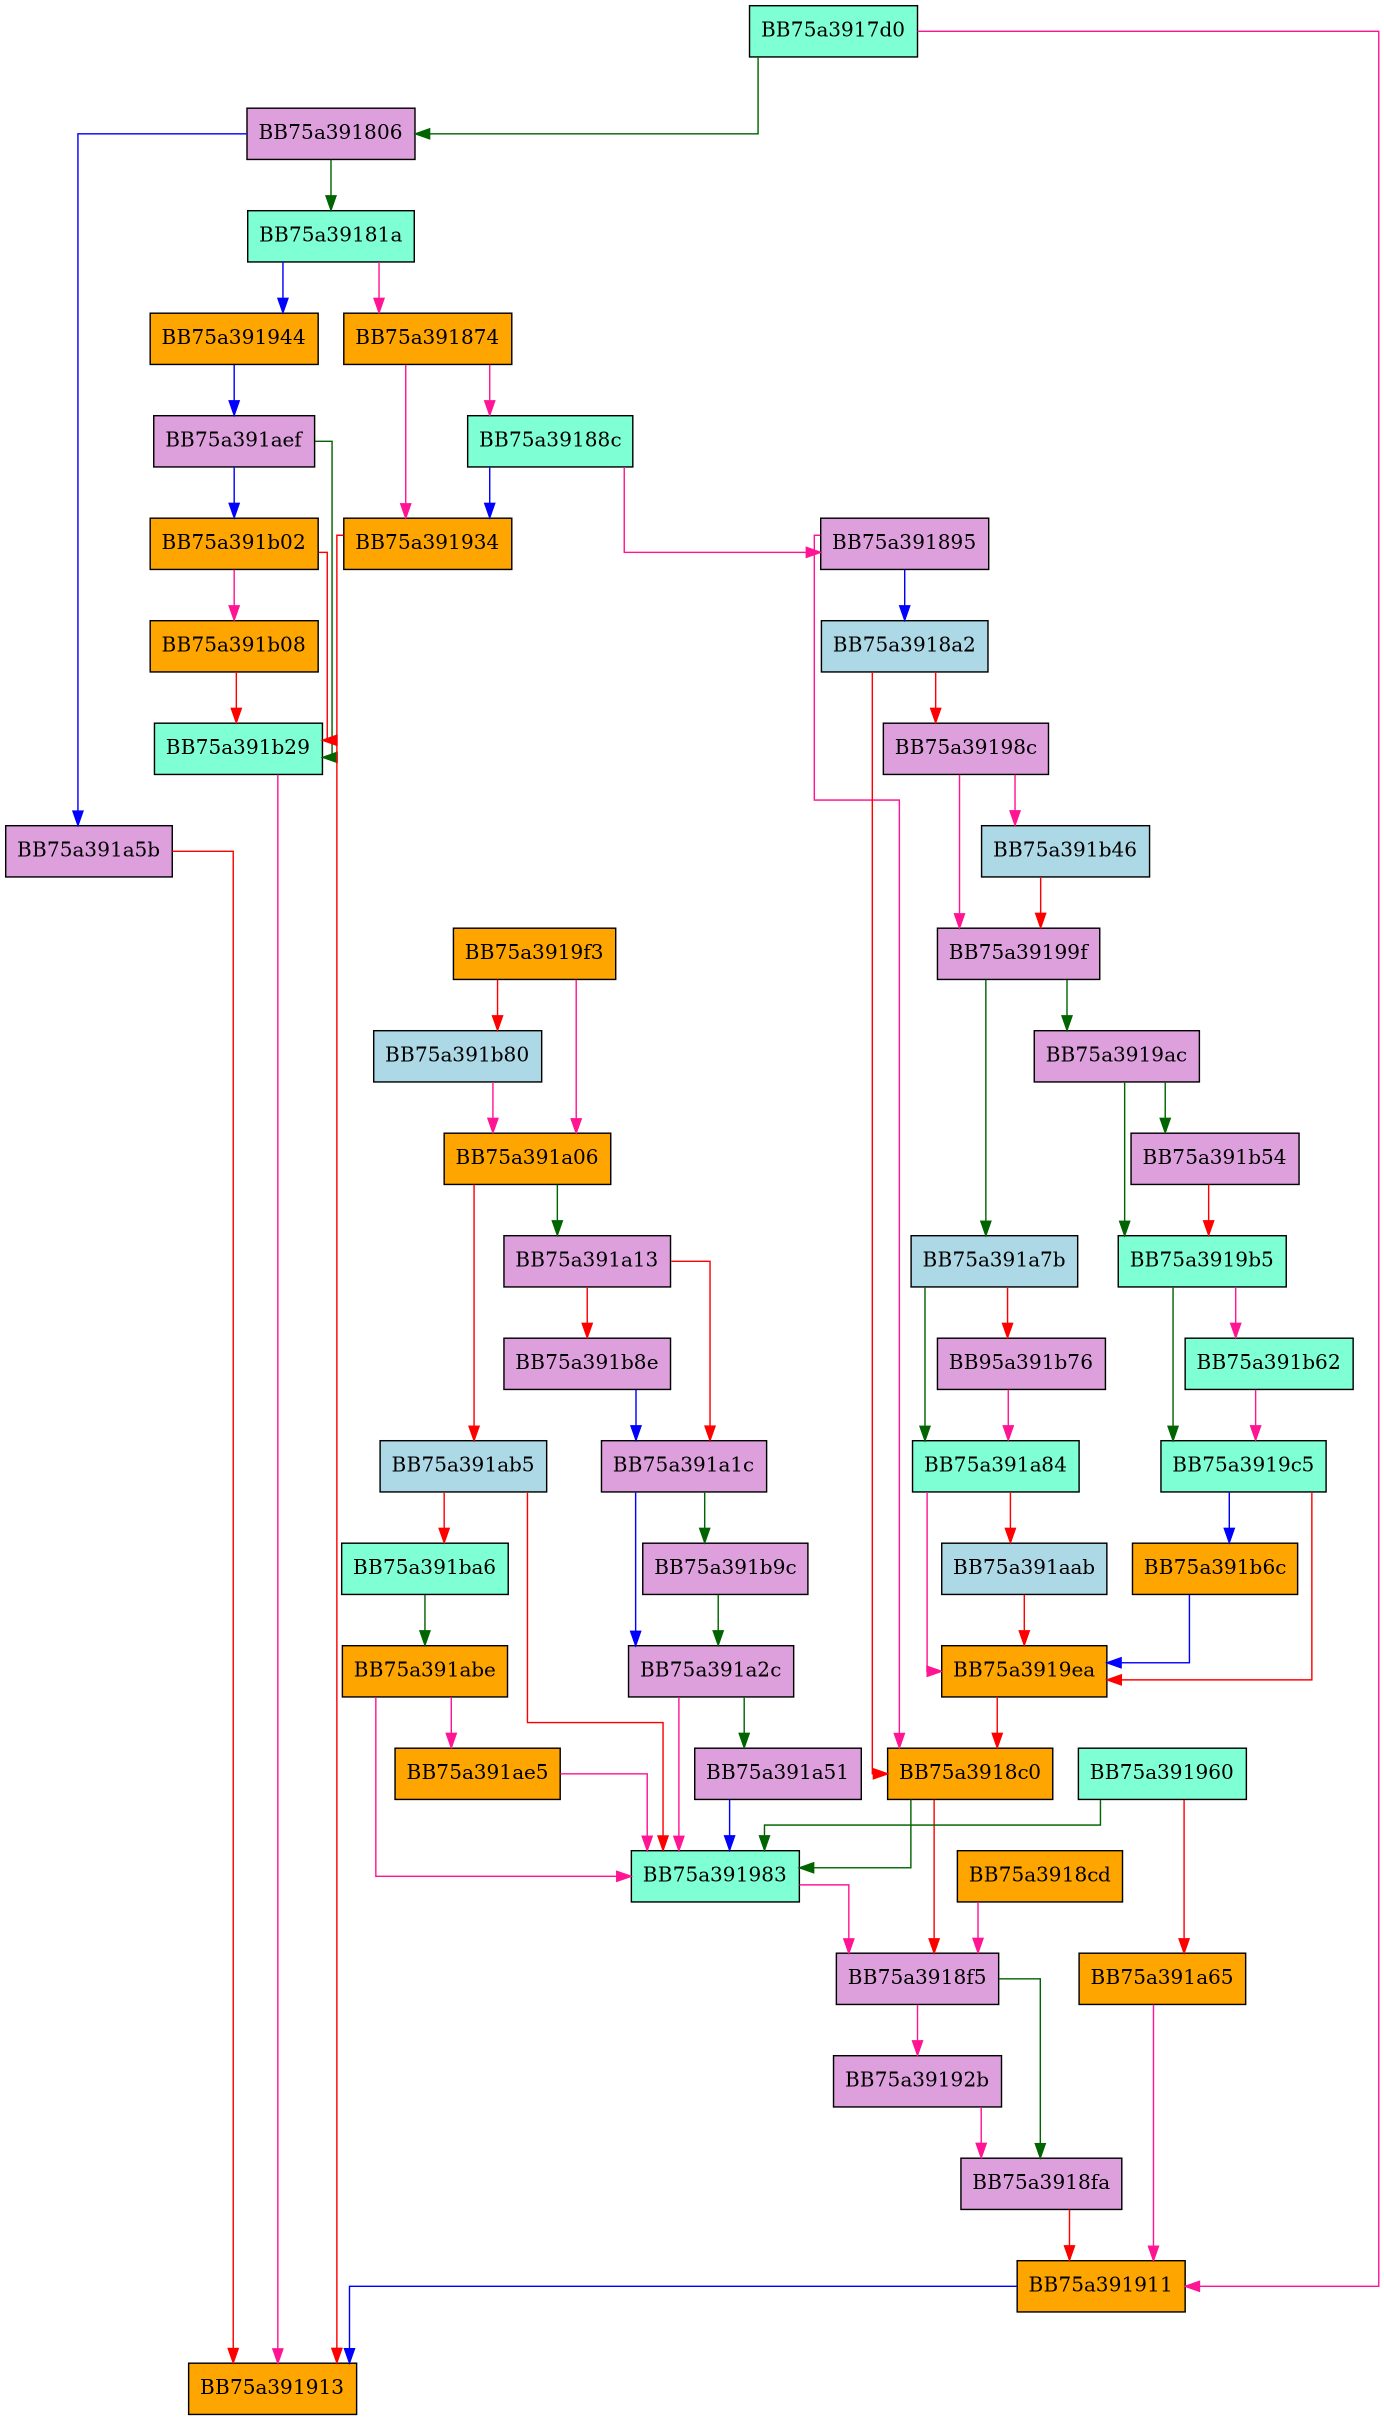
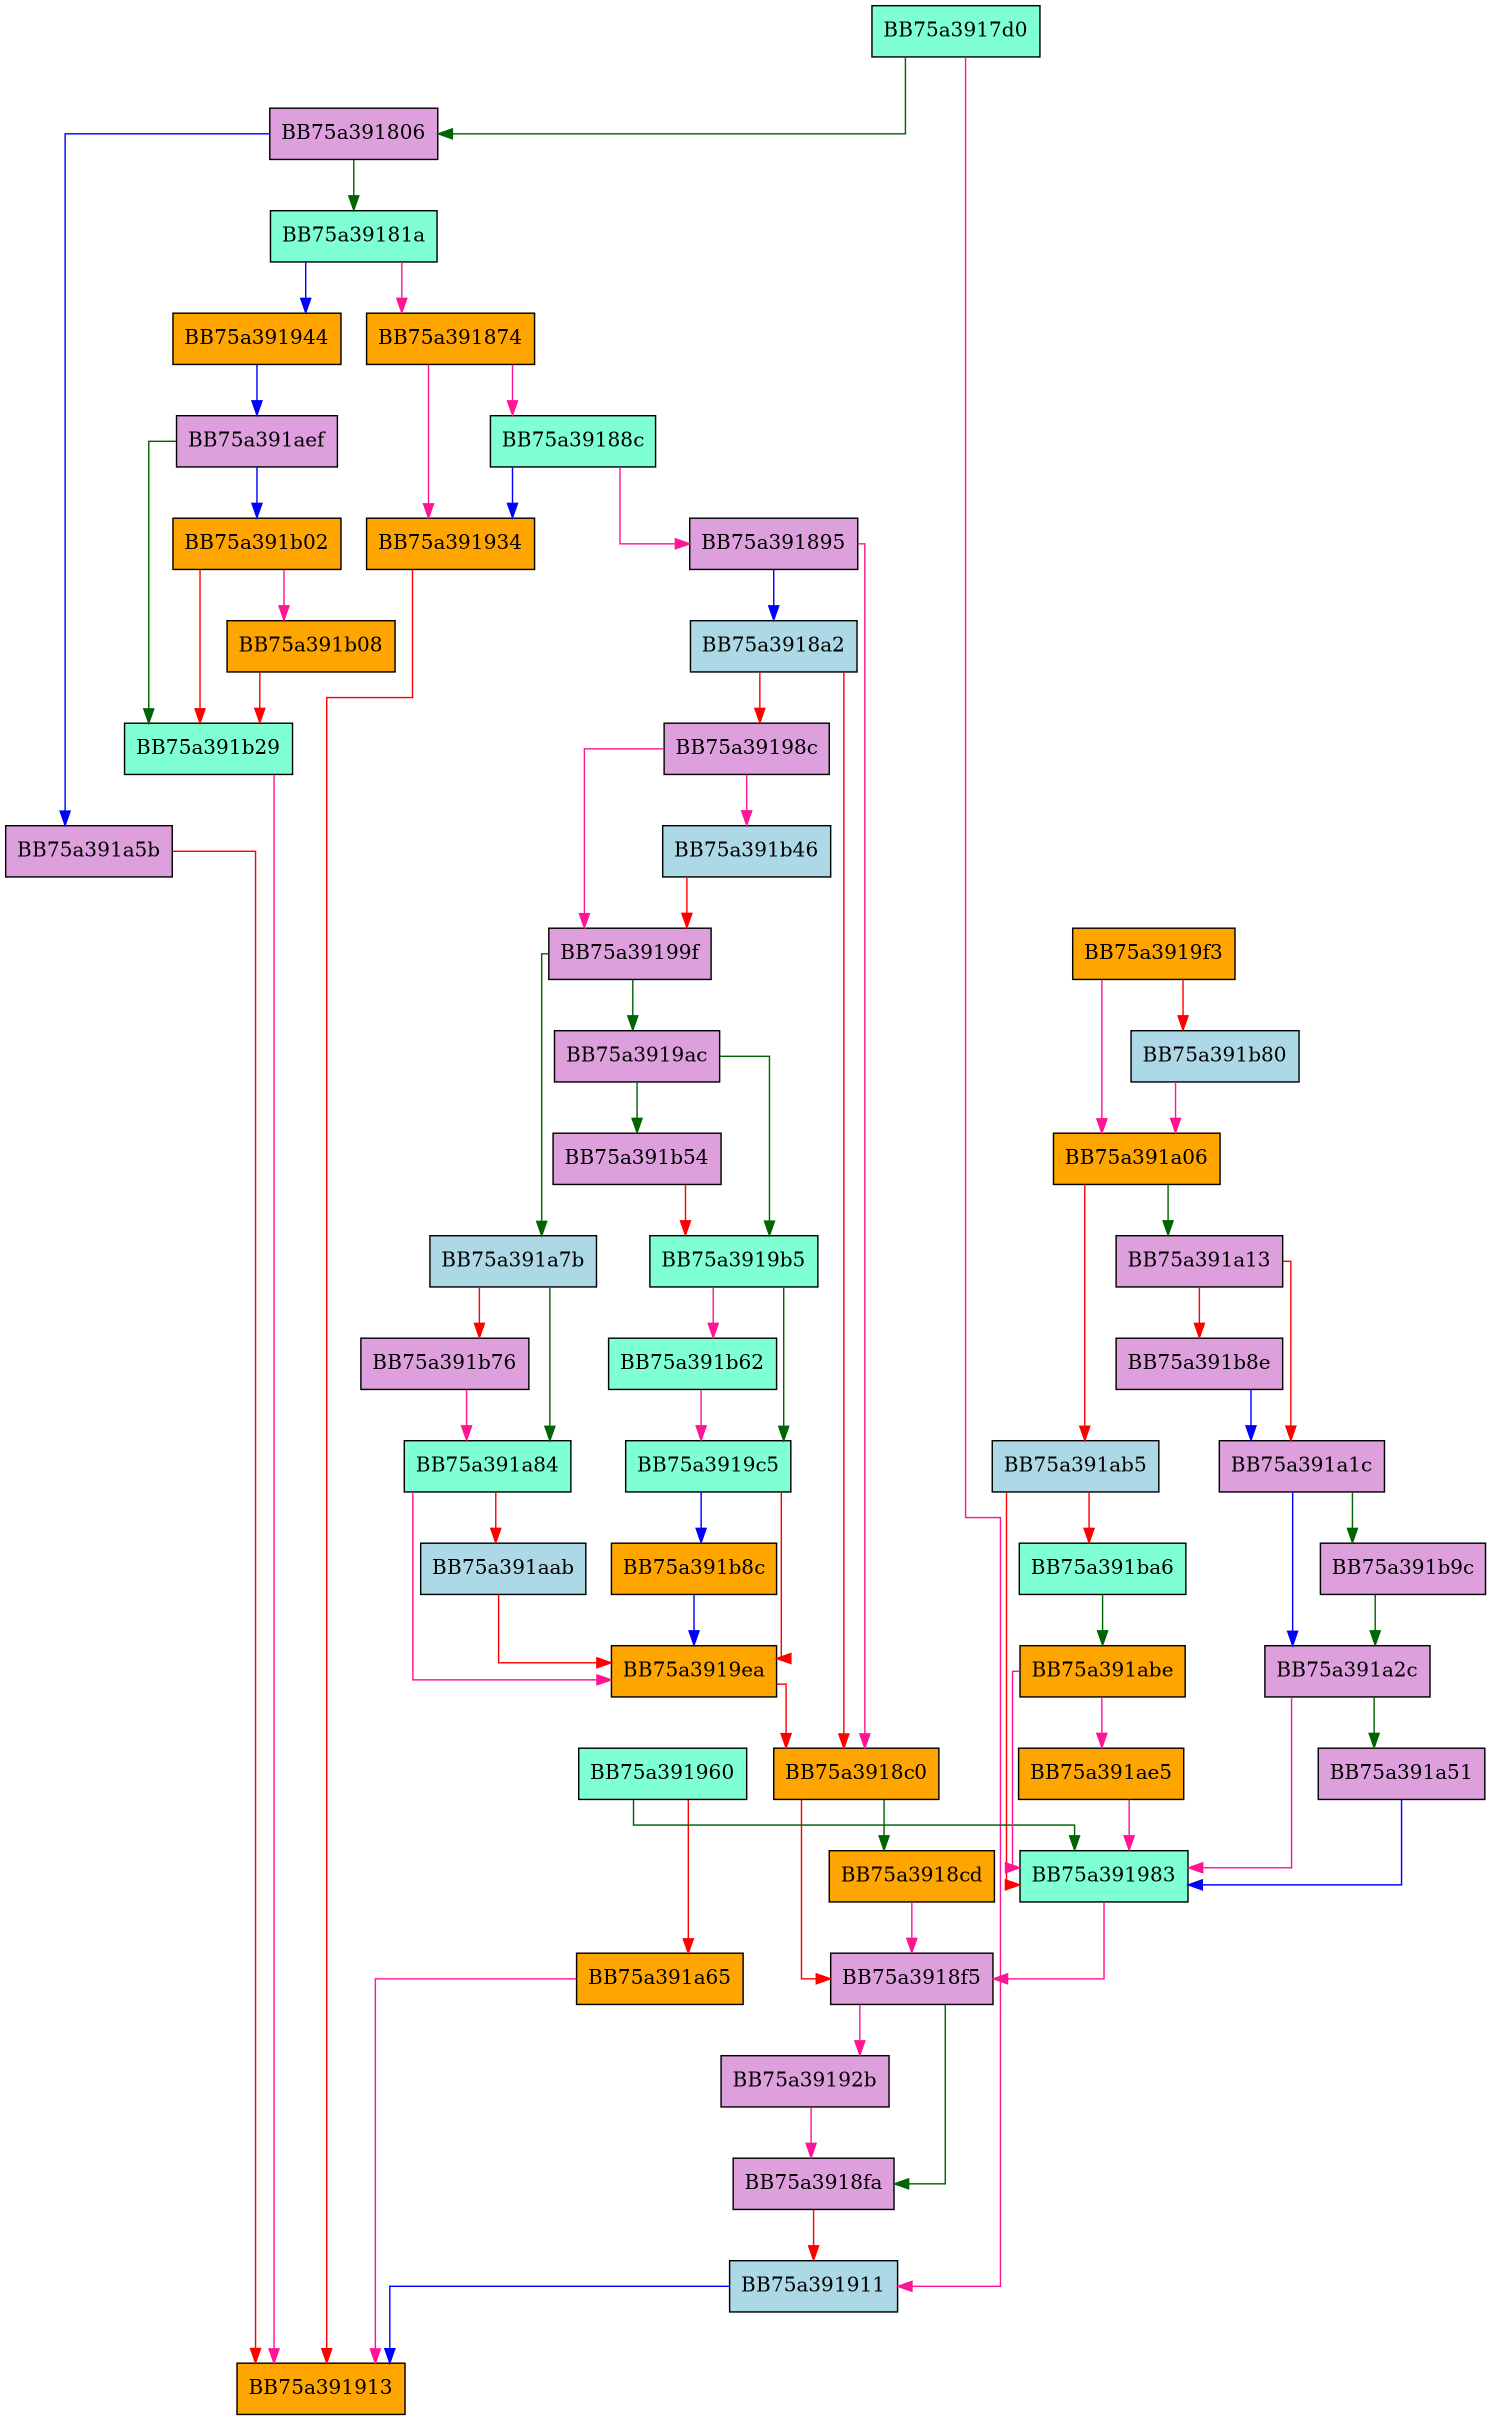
(1021, 1364) -> (445, 1364)
(1215, 1569) -> (694, 1569)
(896, 1868) -> (884, 1816)
(1153, 2125) -> (375, 2063)
(1101, 2286) -> (814, 2286)
